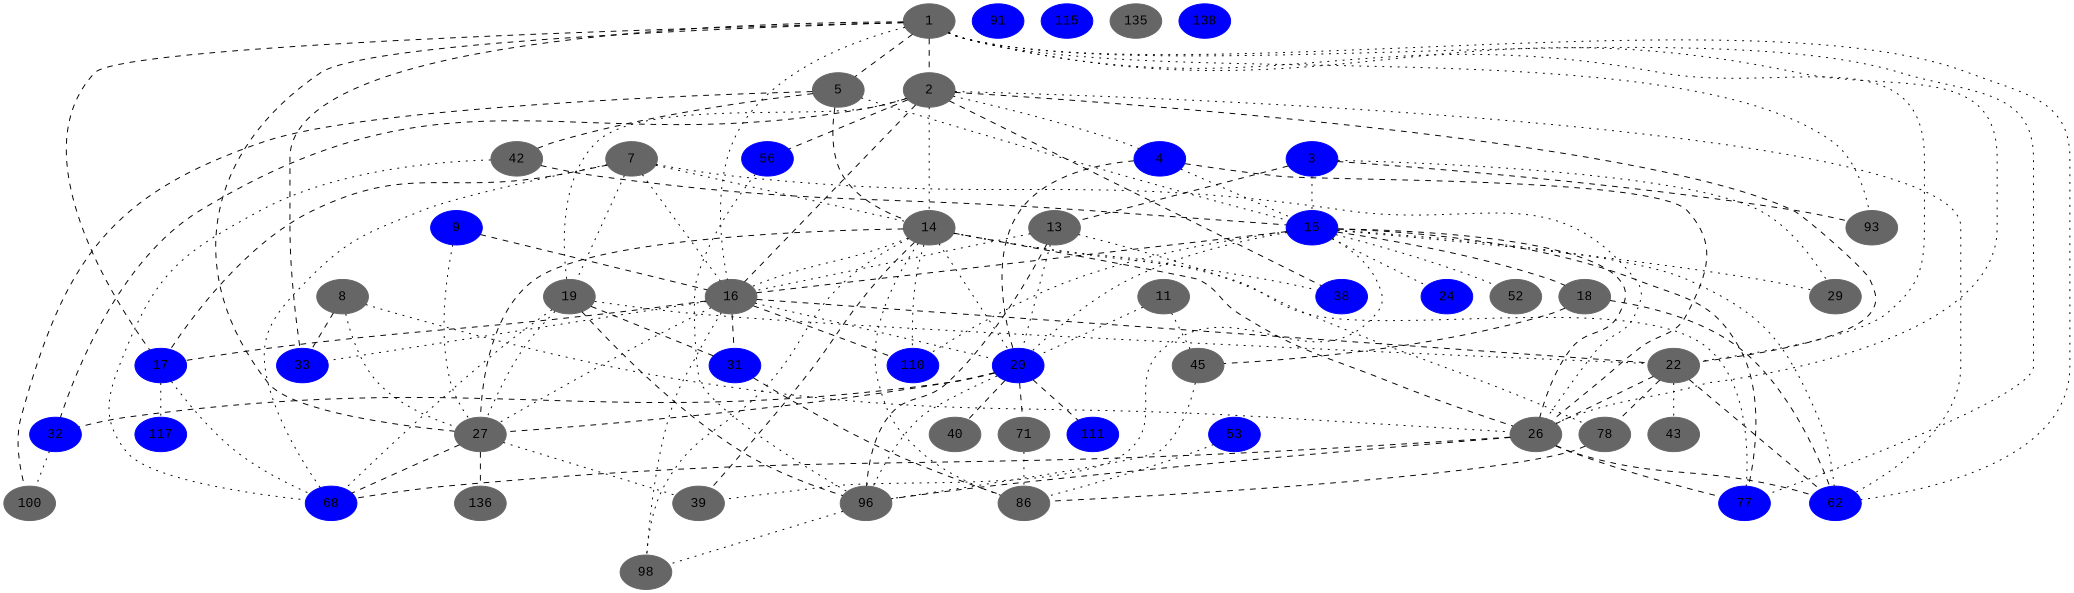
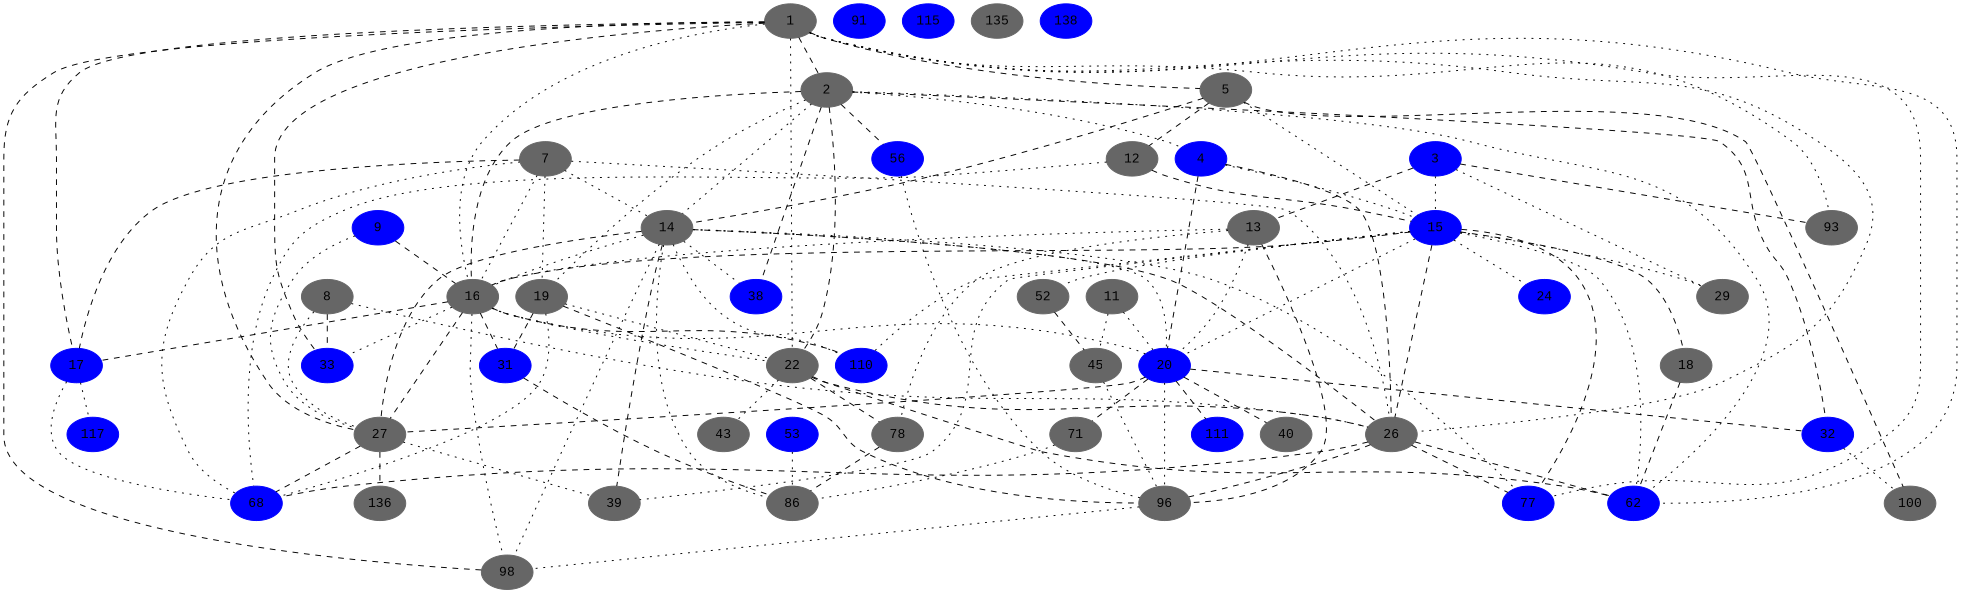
none -> (4, 145)
(517, 159) -> (1132, 159)
(1158, 328) -> (684, 348)
(1431, 341) -> (1069, 330)
(615, 358) -> (426, 366)
(515, 361) -> none
